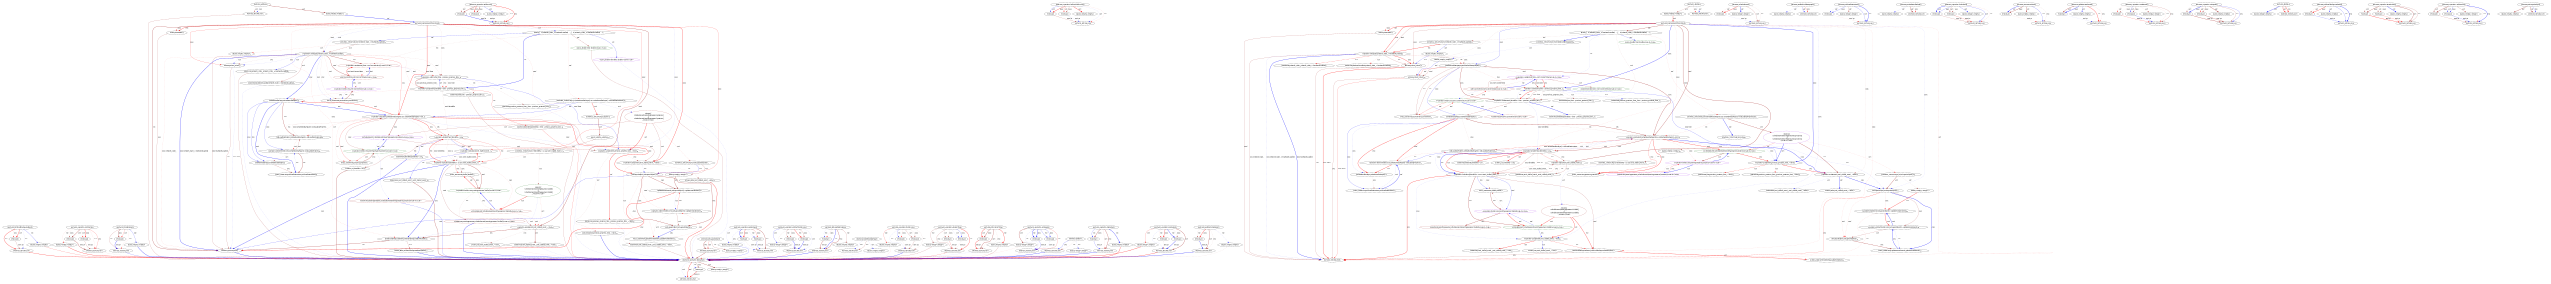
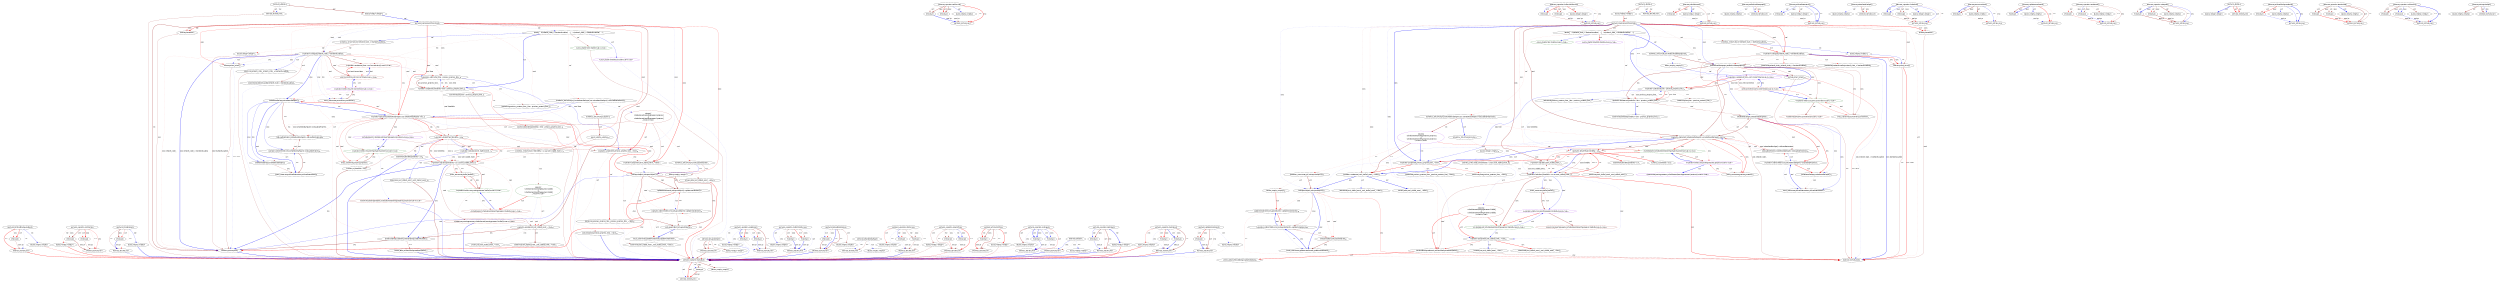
none -> (1599, 42)
none -> (1693, 61)
none -> (1796, 69)
none -> (1804, 69)
(1601, 89) -> none
(1469, 94) -> (1787, 95)
(1482, 109) -> (1810, 108)
